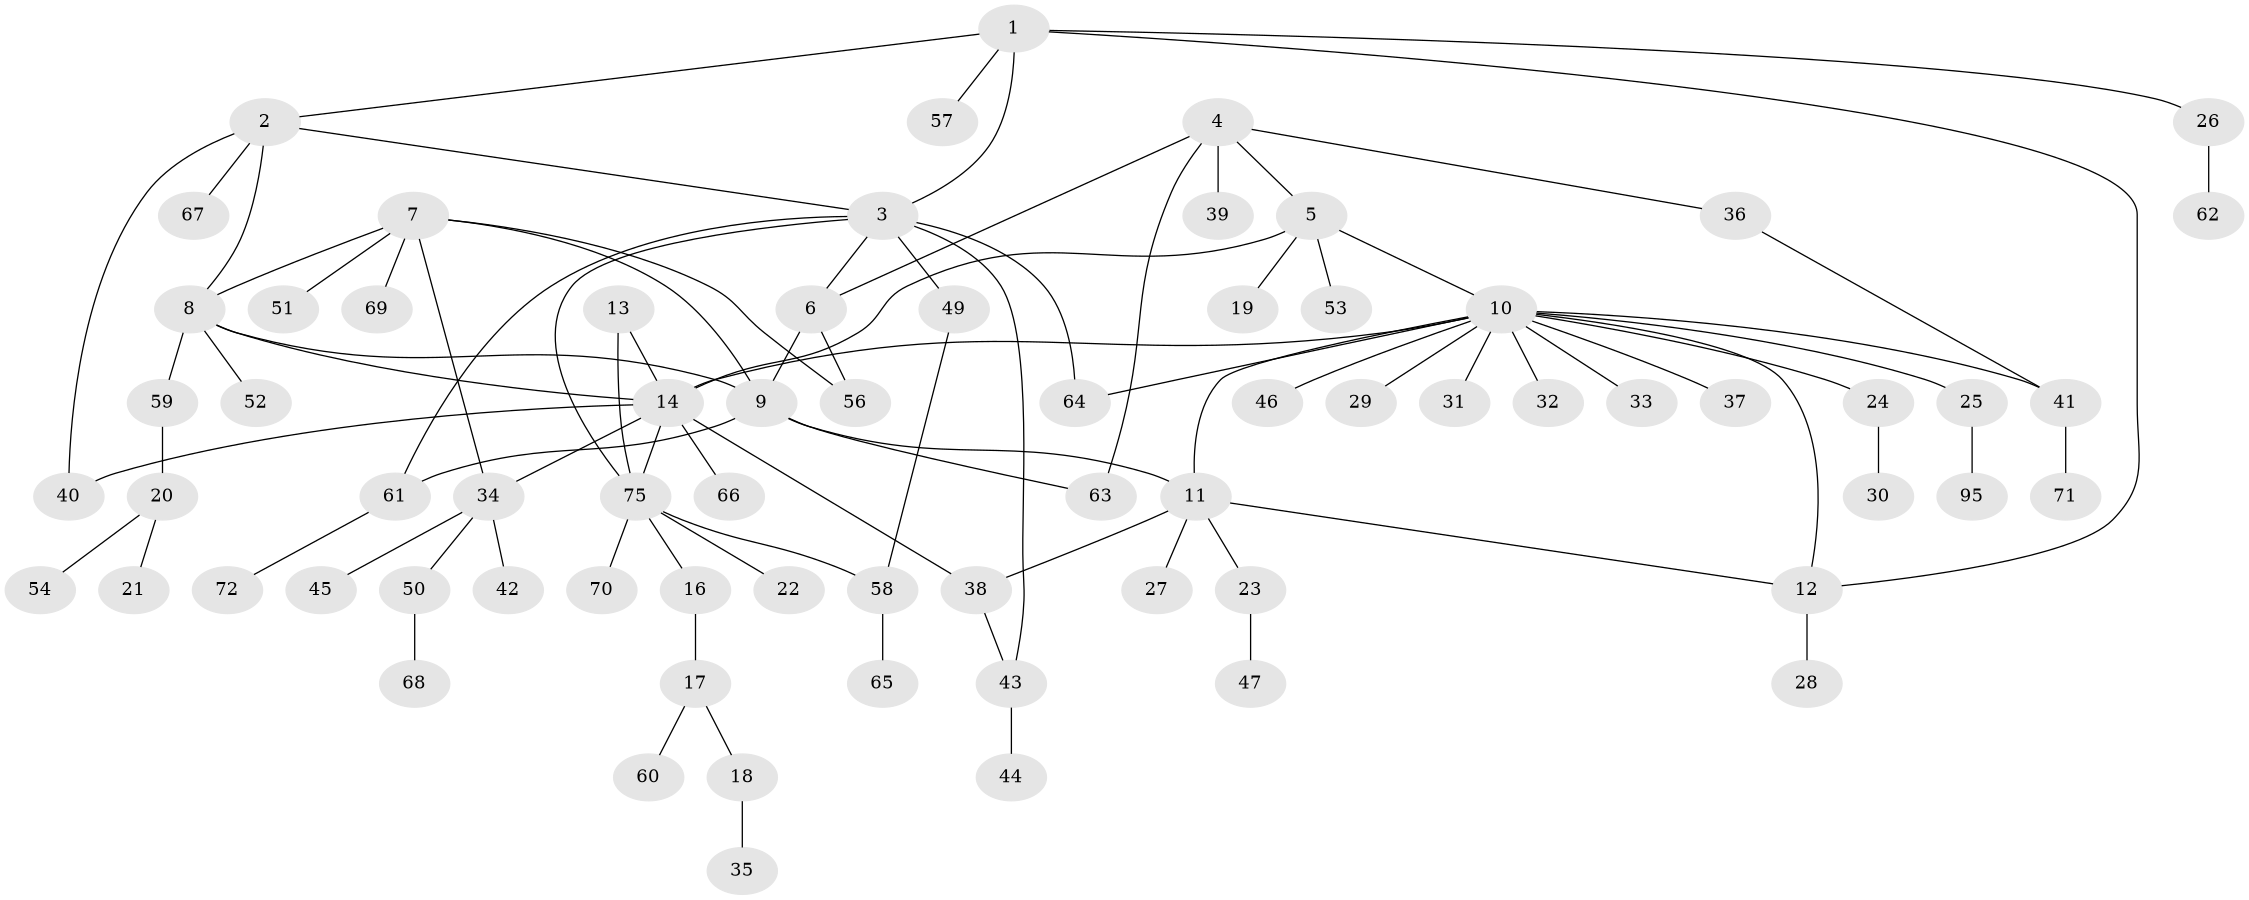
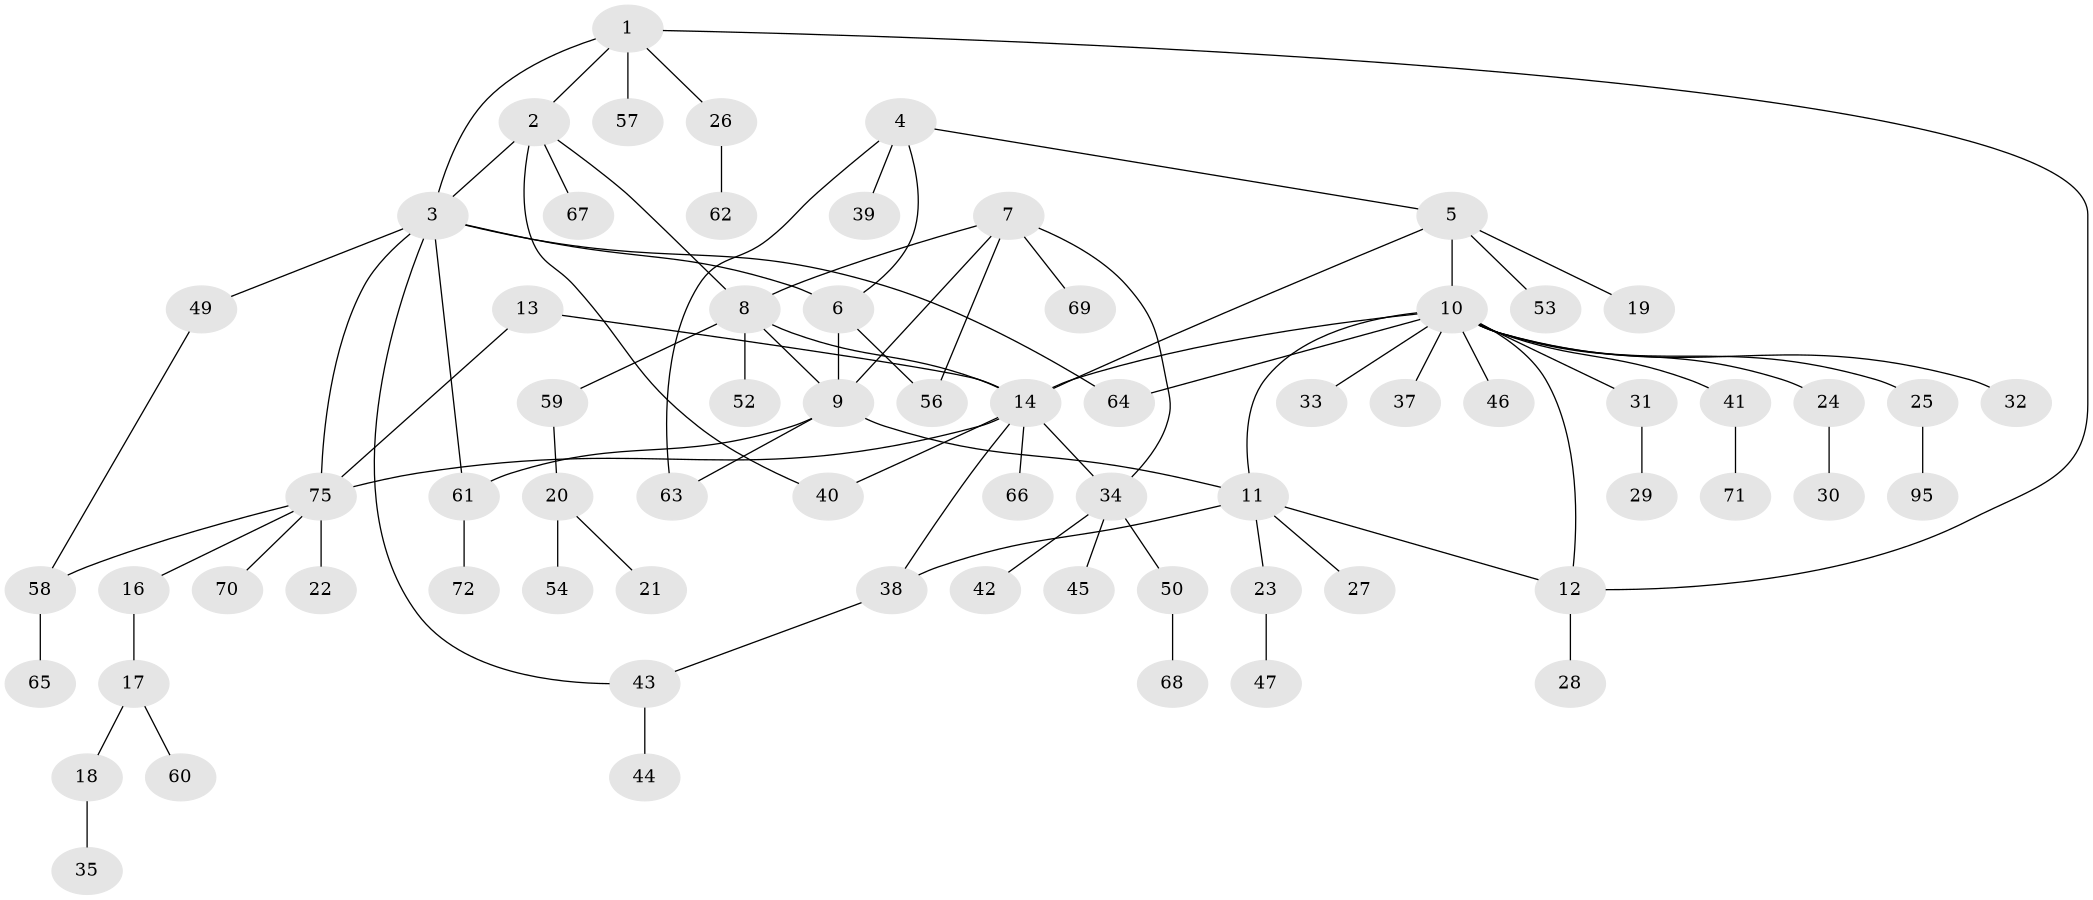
(1735, 216) -> none
(283, 309) -> none
(1431, 356) -> (1642, 450)
